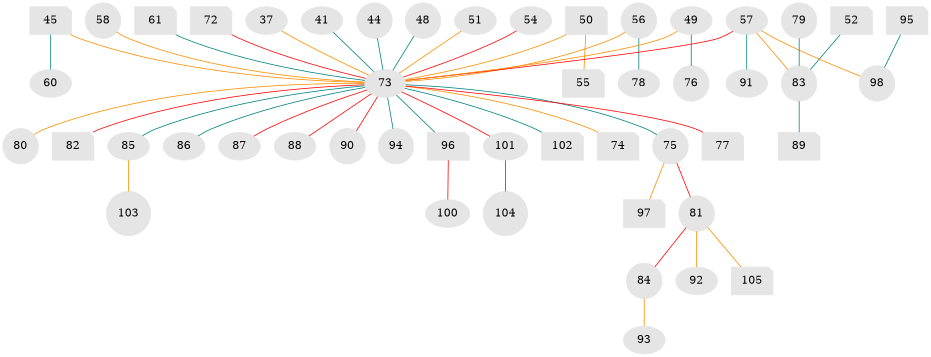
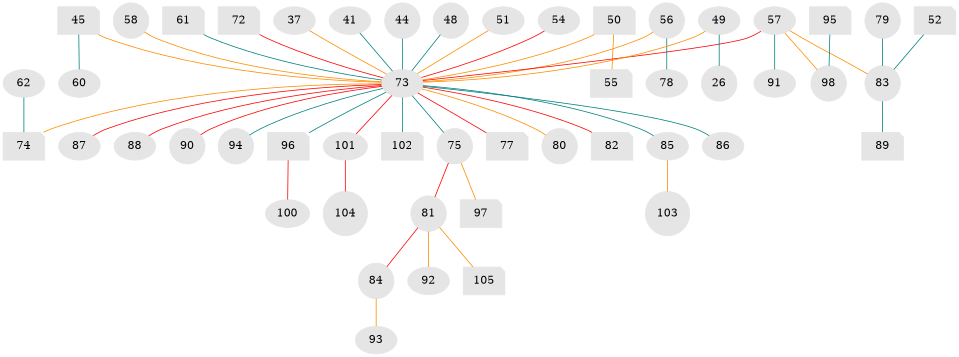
none -> (24, 83)
(691, 83) -> (719, 83)
